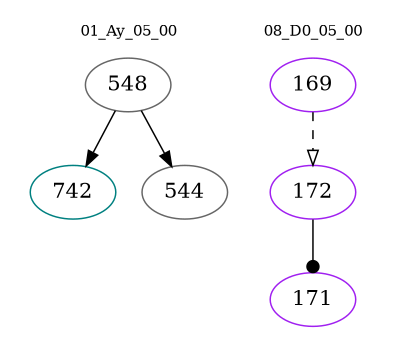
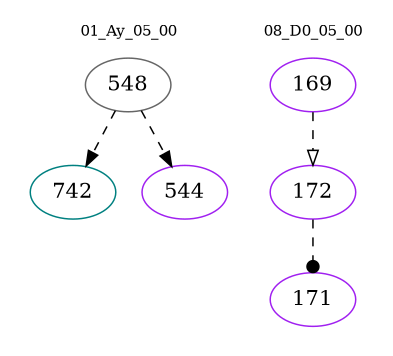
(104, 132) -> (104, 132)
(153, 132) -> (153, 132)
(185, 192) -> (185, 192)
(313, 240) -> (313, 240)
